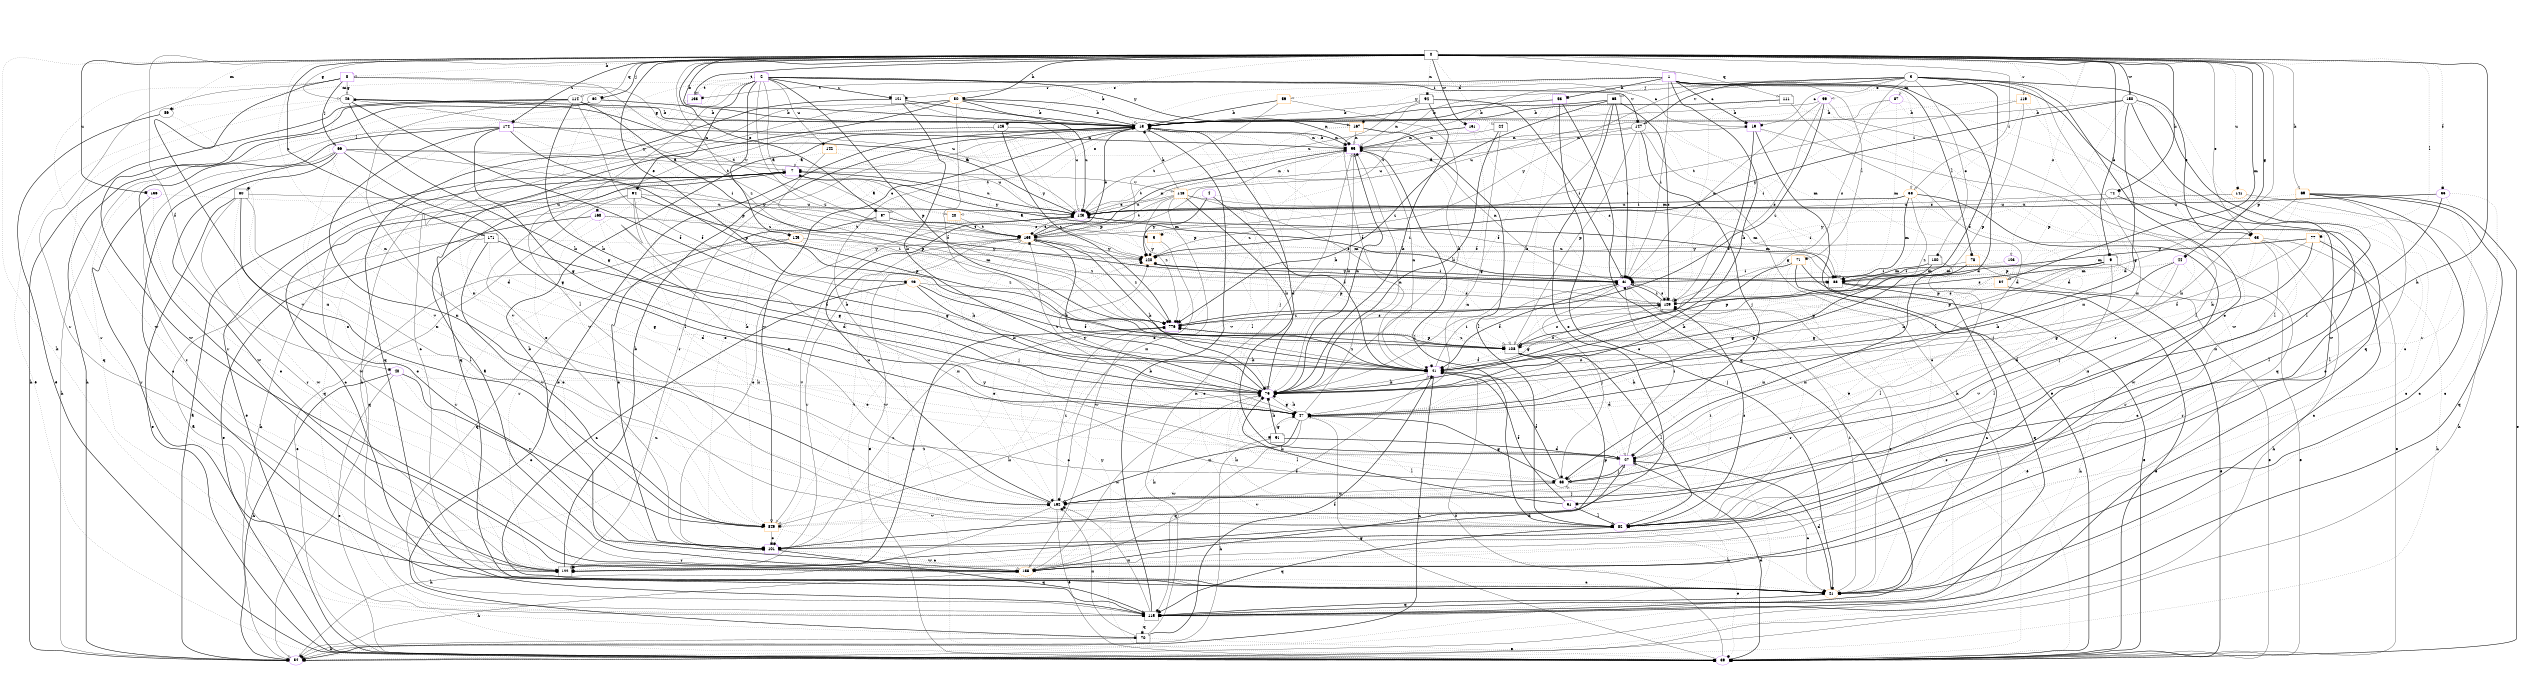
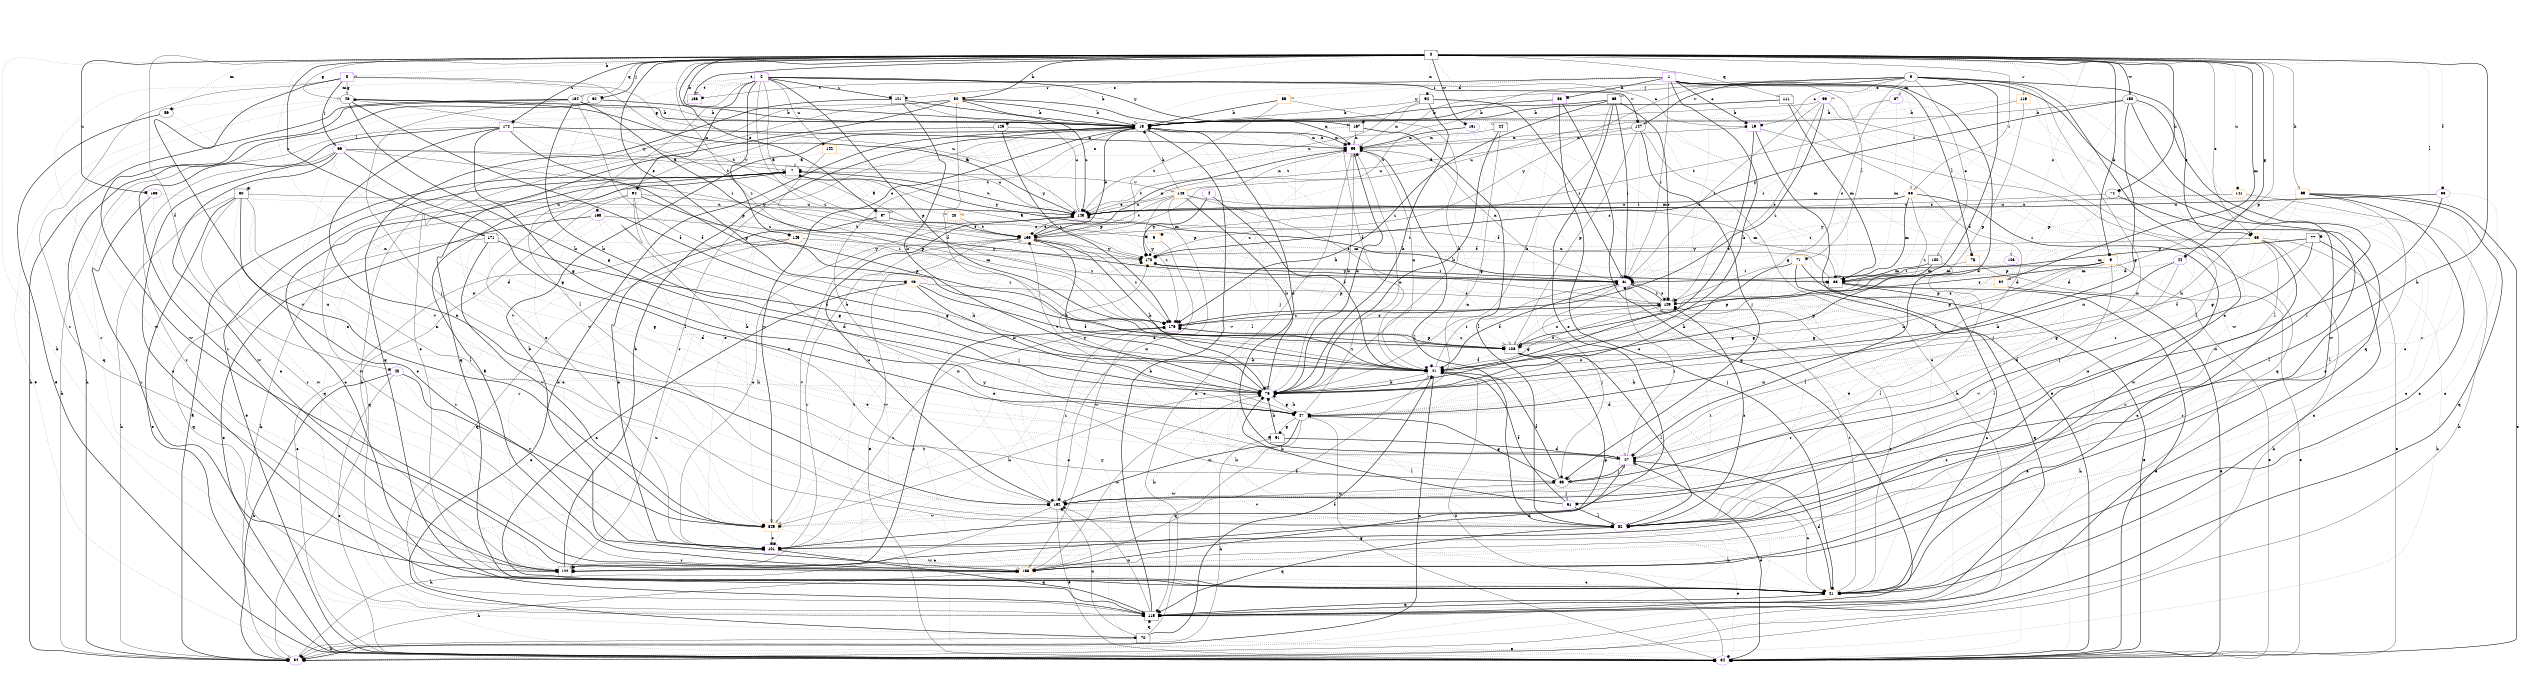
(575, 99) -> (575, 99)
(1214, 112) -> (1214, 112)
(1357, 127) -> (1357, 127)
(1962, 164) -> (1962, 164)
(792, 171) -> (792, 171)
(1715, 194) -> (1715, 194)
(1466, 230) -> (1848, 195)
(2313, 238) -> (2313, 238)
(1770, 241) -> (1770, 241)
(1149, 260) -> (1149, 260)
(2111, 260) -> (2111, 260)
(1819, 273) -> (1967, 253)
(2213, 305) -> (2213, 305)
(1172, 327) -> (1172, 327)
(1630, 373) -> (1630, 373)
(1805, 383) -> (1805, 383)
(1282, 421) -> (1287, 424)
(193, 427) -> (193, 427)
(2089, 450) -> (2089, 450)
none -> (120, 476)
(1571, 494) -> (1565, 494)
(1404, 502) -> none
(1143, 625) -> (1147, 628)
(1723, 660) -> (1723, 660)
